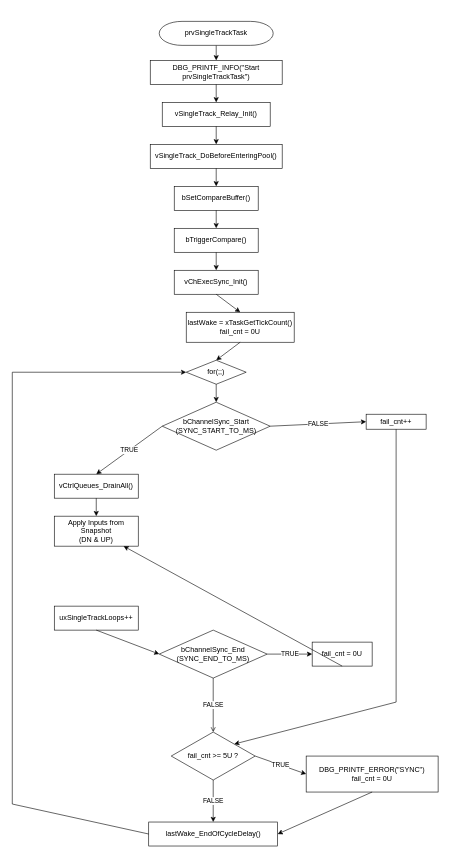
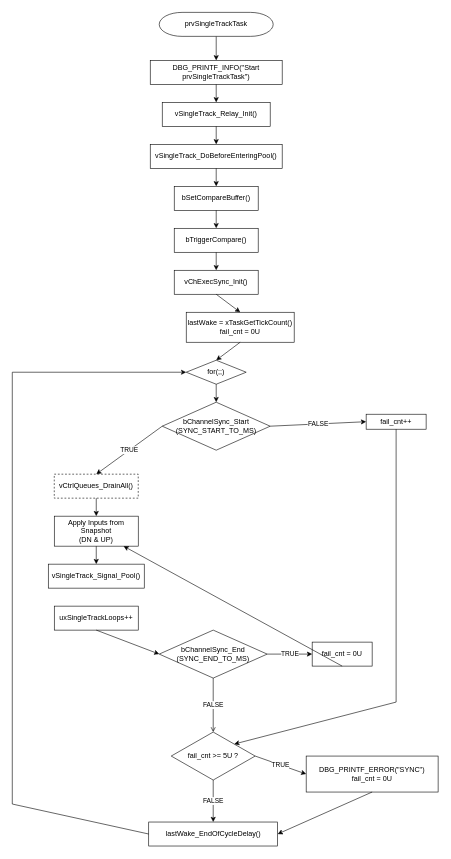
(216, 33) -> (216, 24)
(96, 486) -> (96, 486)
none -> (96, 558)
none -> (96, 576)
